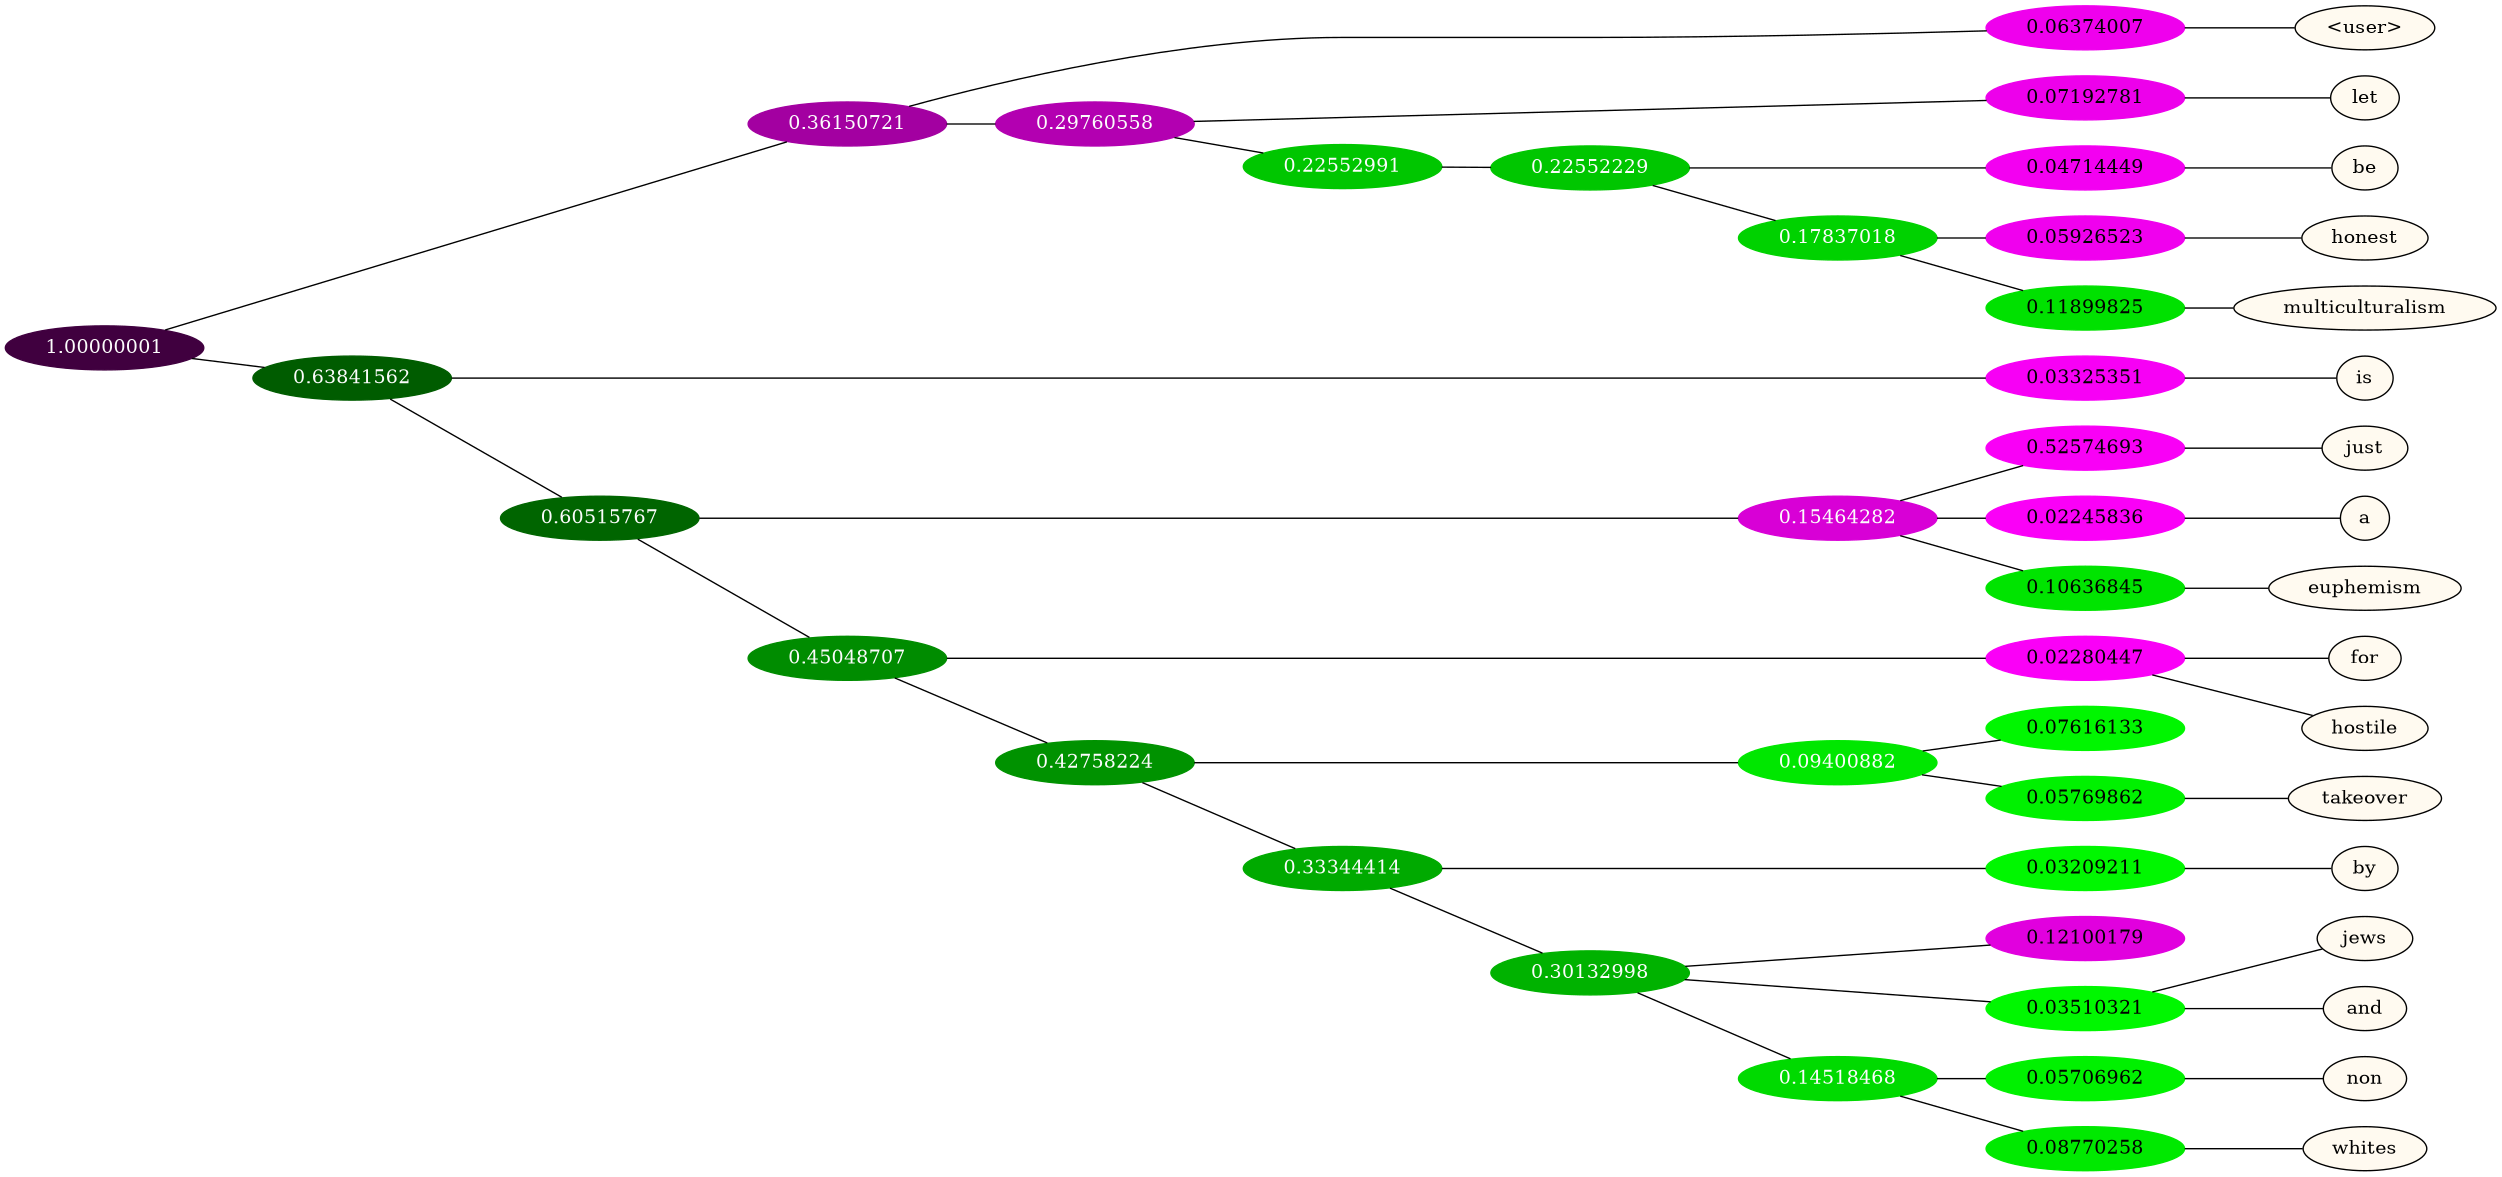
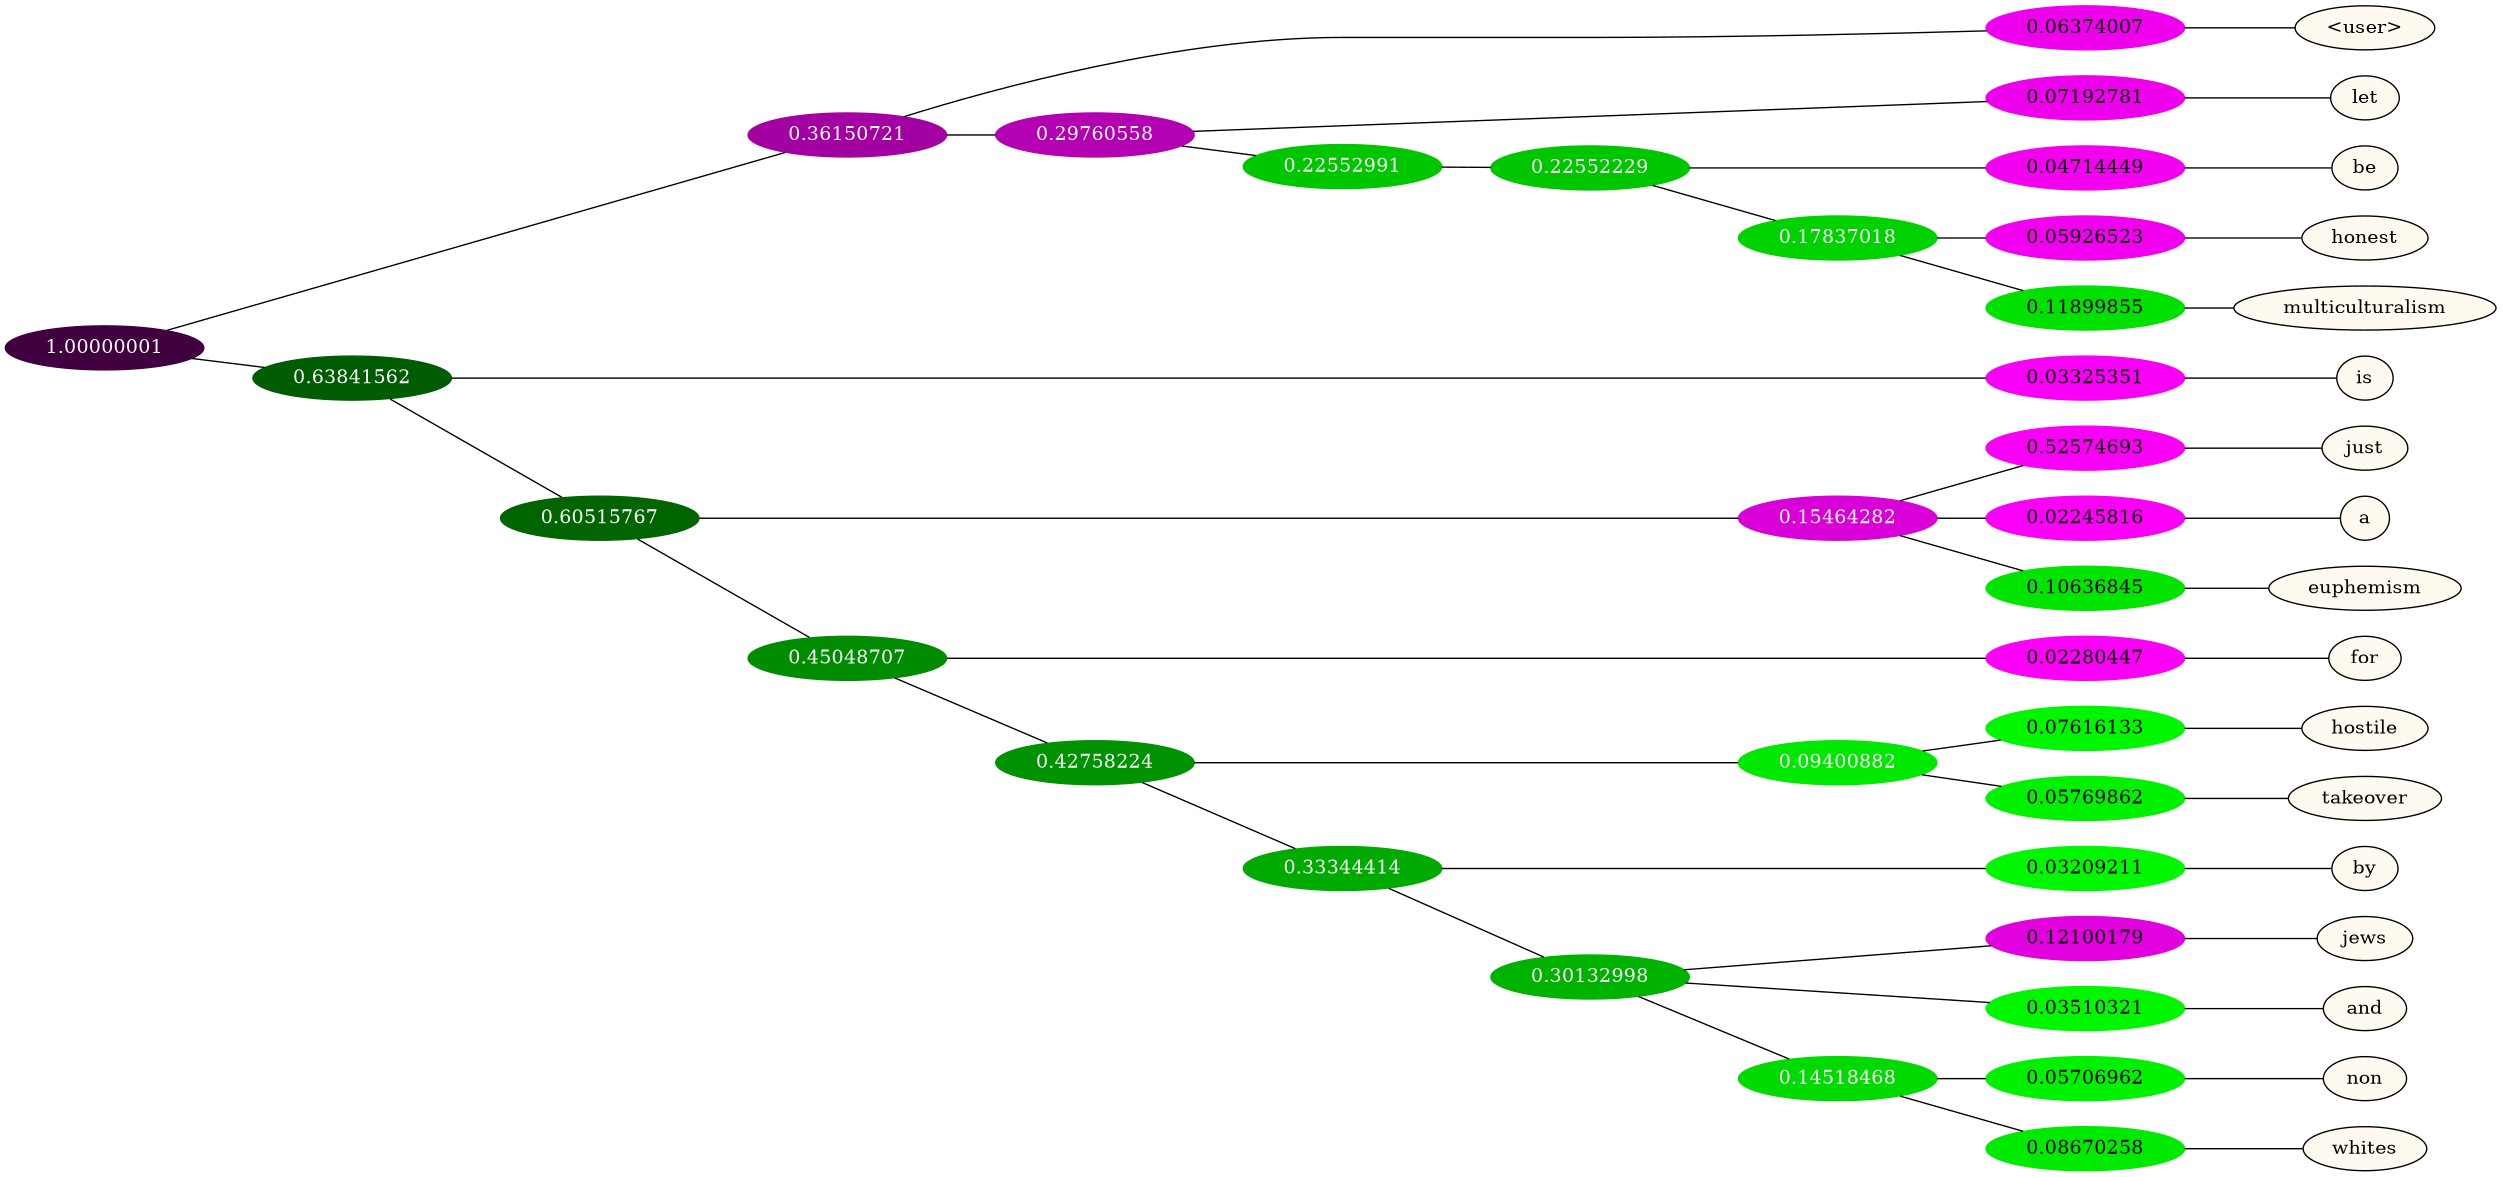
(2085, 308) -> (2085, 308)
(2085, 518) -> (2085, 518)
(2233, 695) -> (2243, 728)
(2237, 970) -> (2251, 939)
(2085, 1149) -> (2085, 1149)
